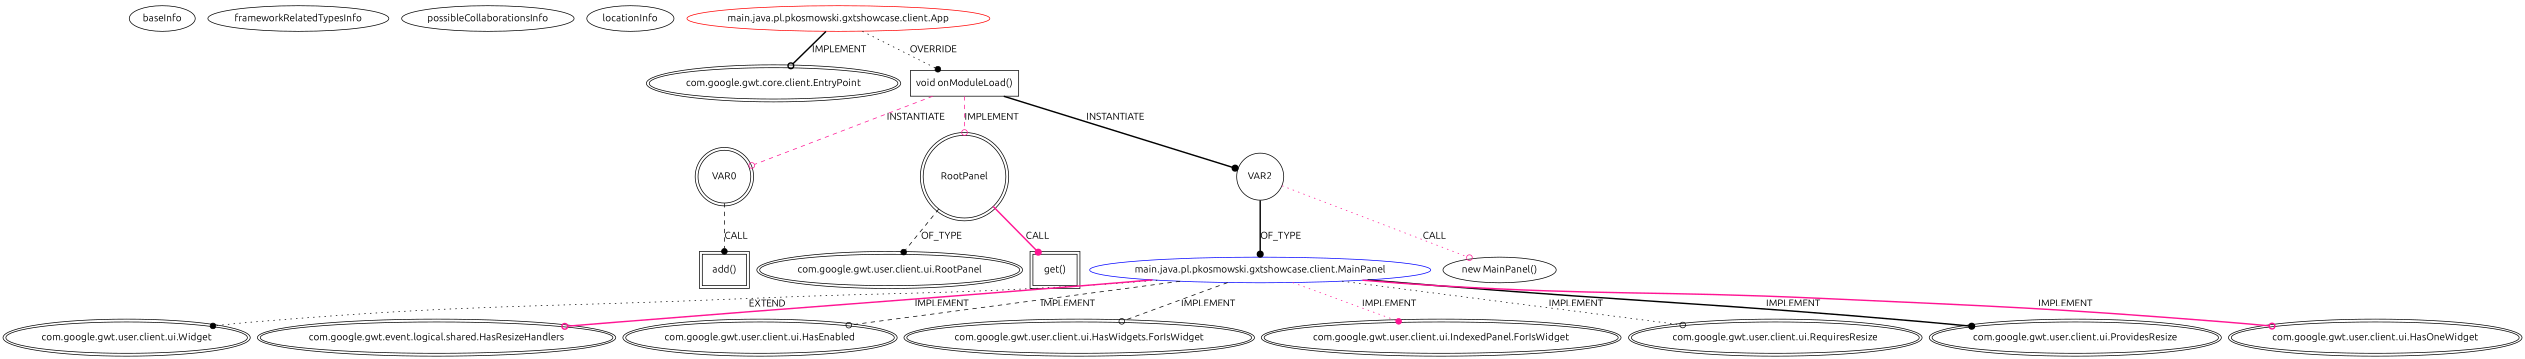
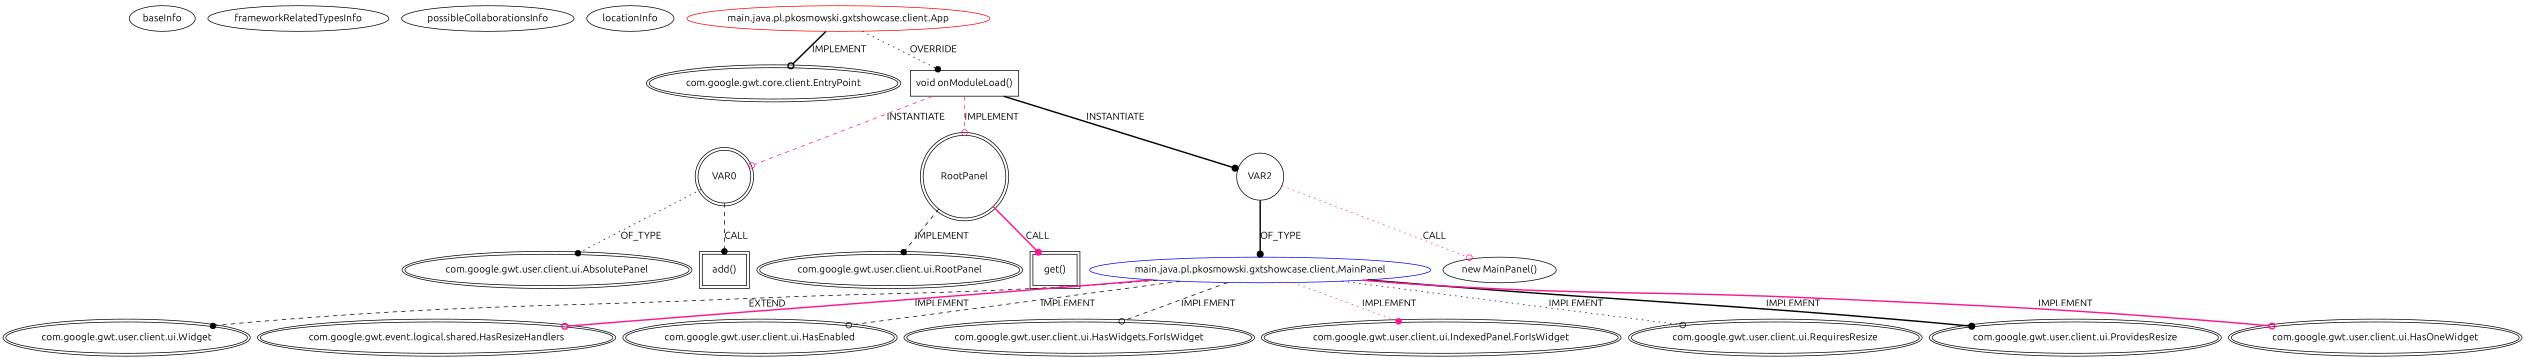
(942, 236) -> (942, 236)
none -> (547, 270)
(686, 301) -> (686, 301)
